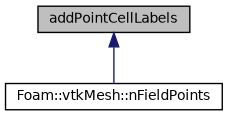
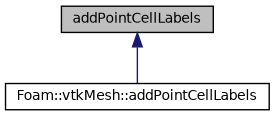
(114, 97) -> (137, 97)
